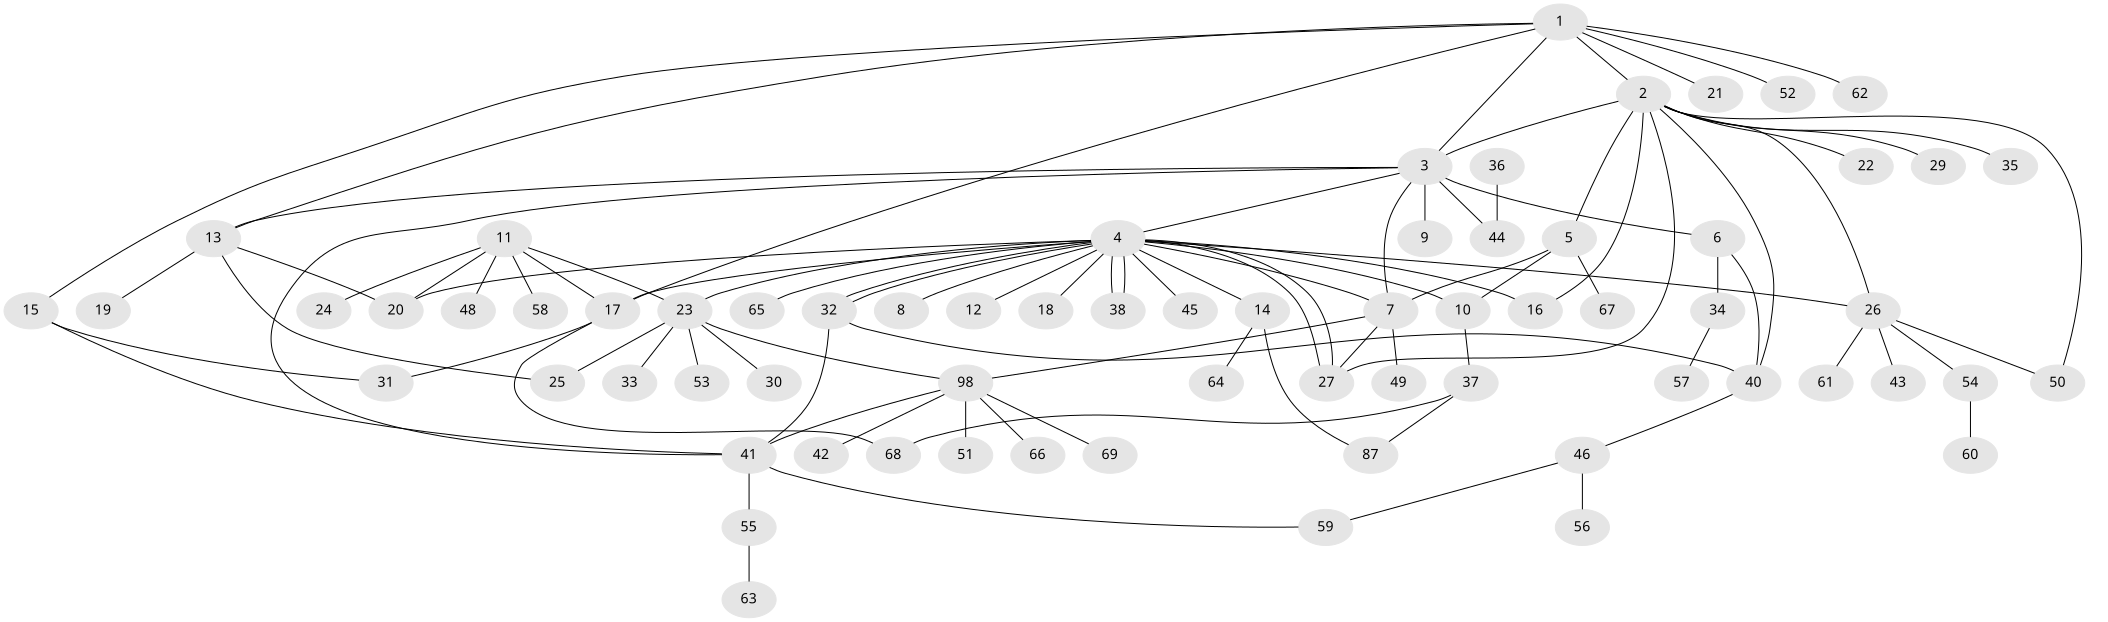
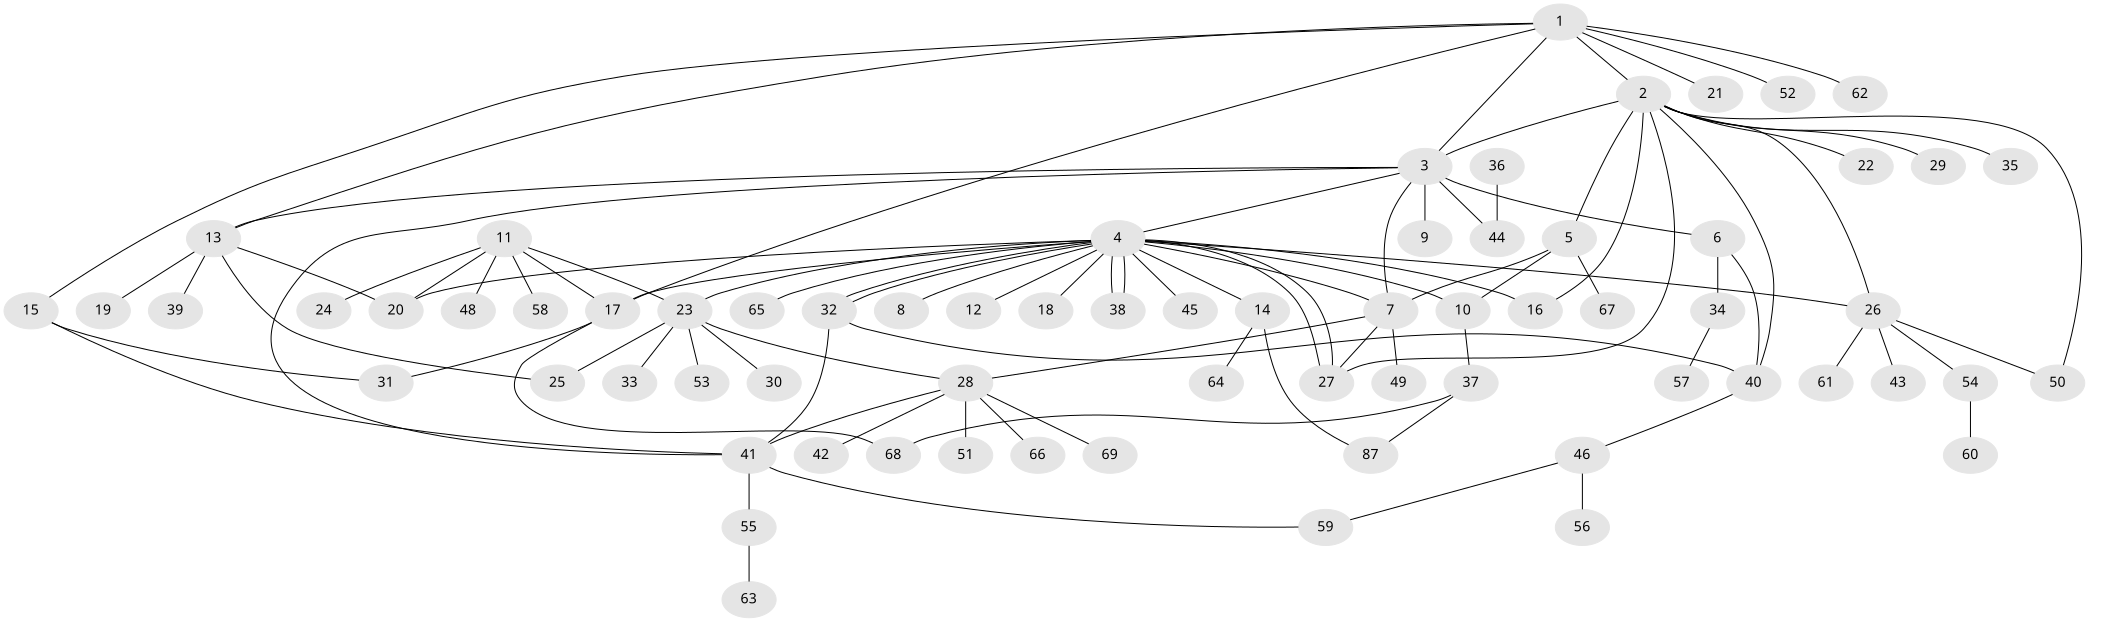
none -> (175, 311)
(966, 383) -> (966, 383)
